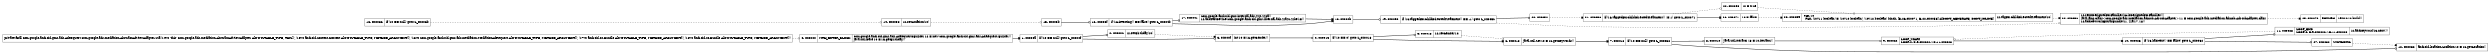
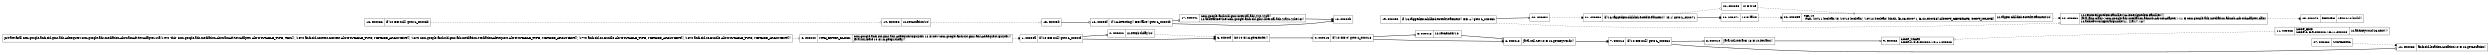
(1366, 19) -> none
(1482, 37) -> (1482, 37)
(1015, 38) -> (1015, 38)
(1148, 39) -> (1148, 39)
(2164, 41) -> none
